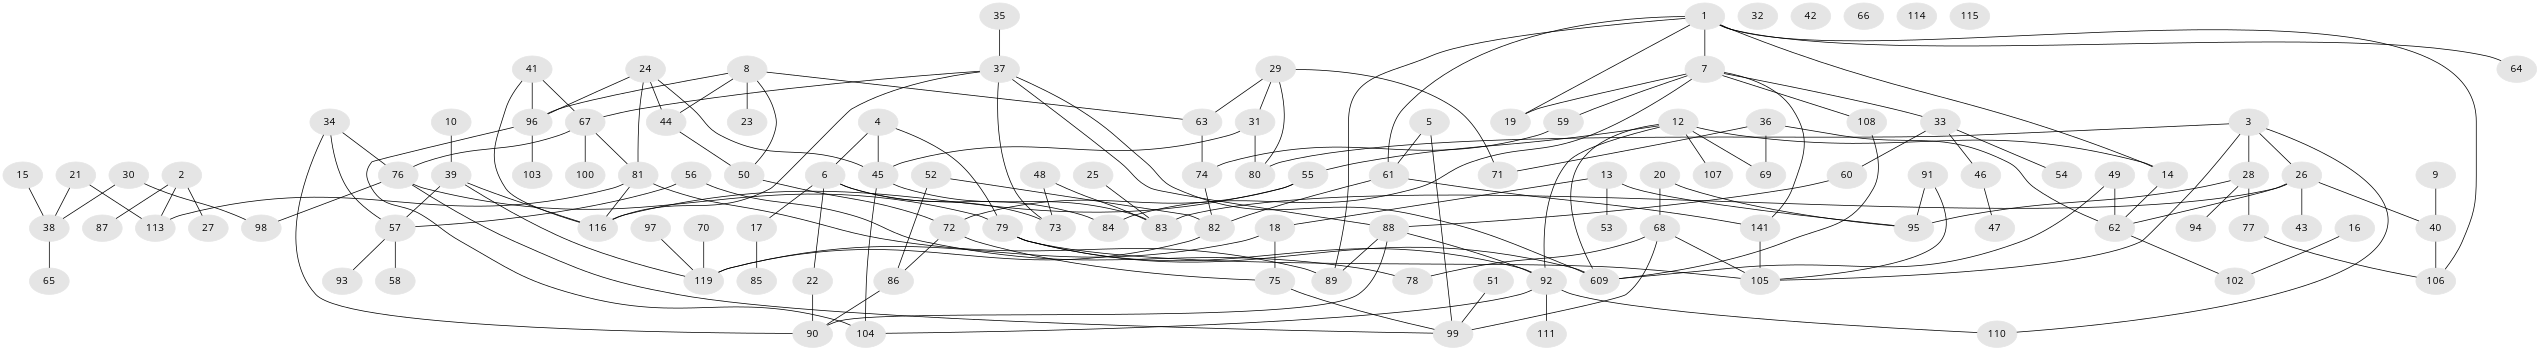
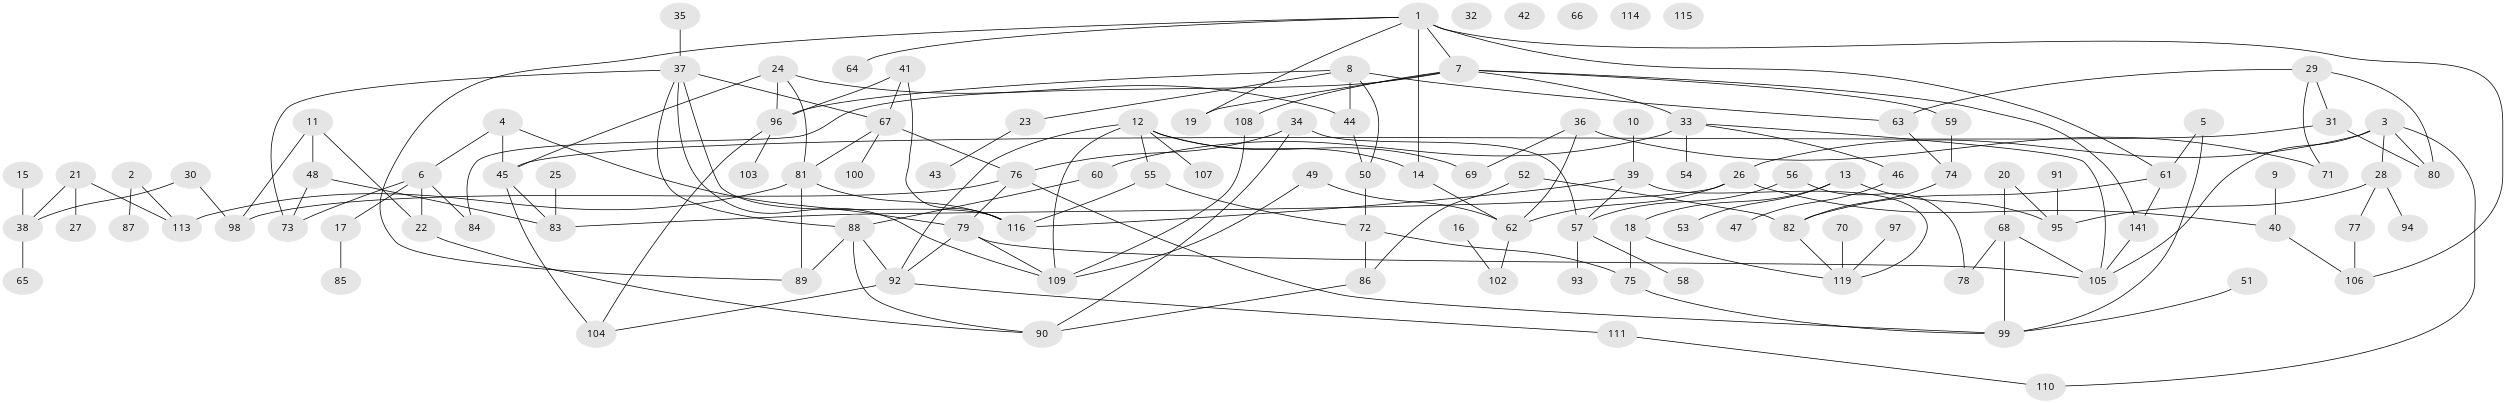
none -> (313, 122)
(192, 196) -> (76, 202)
(2302, 202) -> (980, 149)
(1902, 261) -> (2012, 149)
(1600, 281) -> (1057, 281)
(1768, 319) -> (1832, 361)
